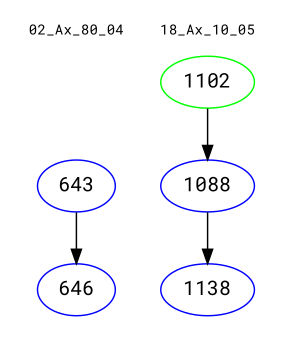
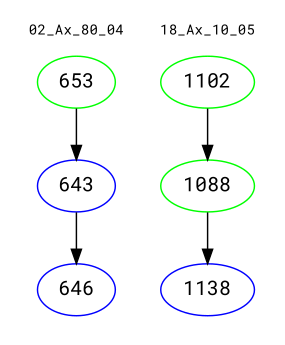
none -> (76, 82)
(208, 186) -> (208, 186)
